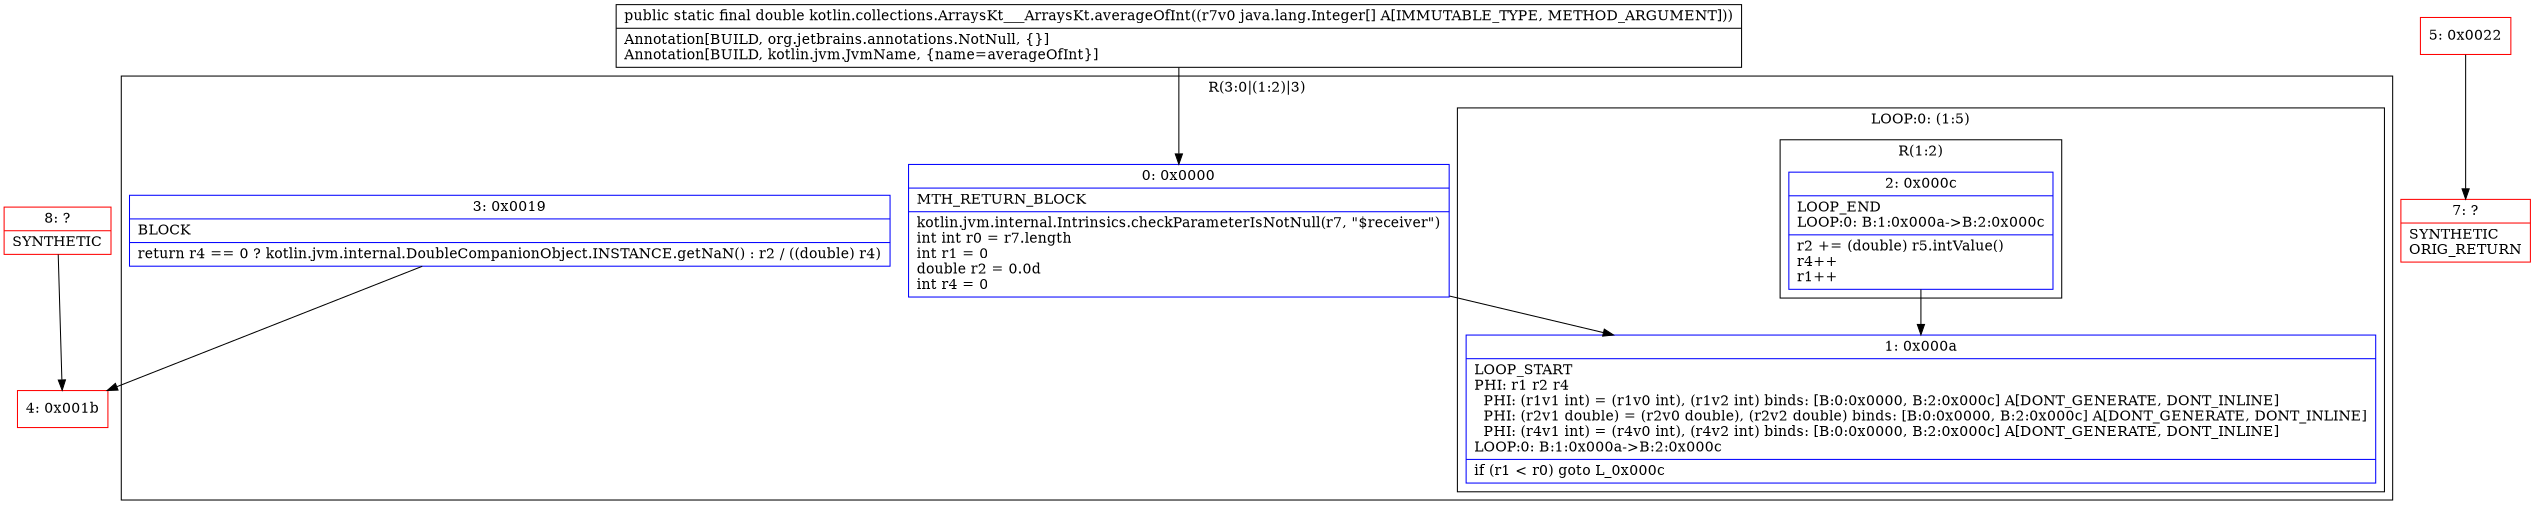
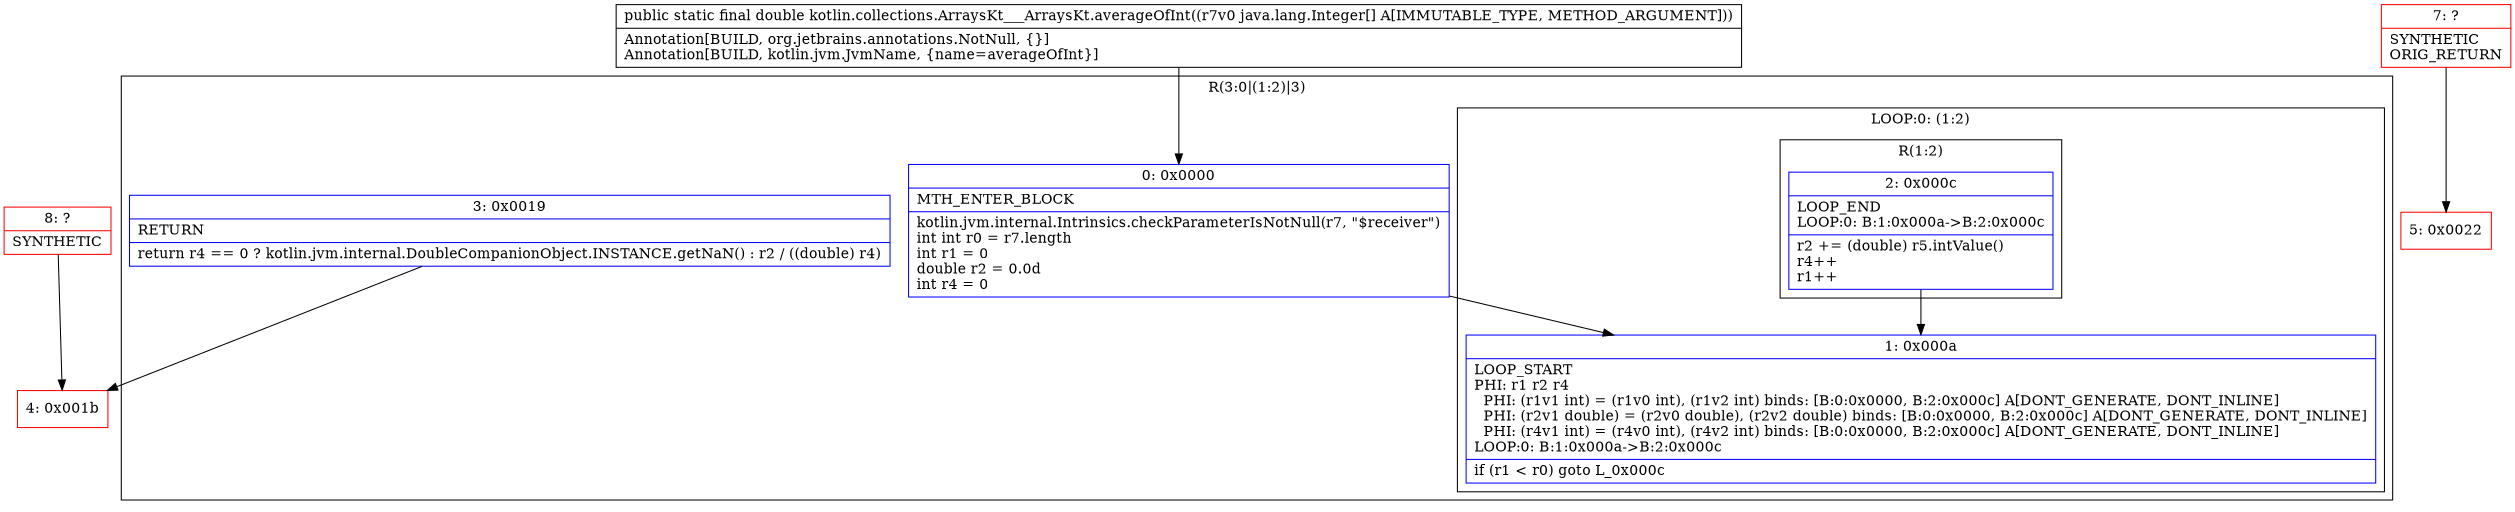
(1921, 120) -> (1921, 120)
(2466, 122) -> (2446, 134)
(1002, 199) -> (996, 199)
(164, 230) -> (171, 230)
